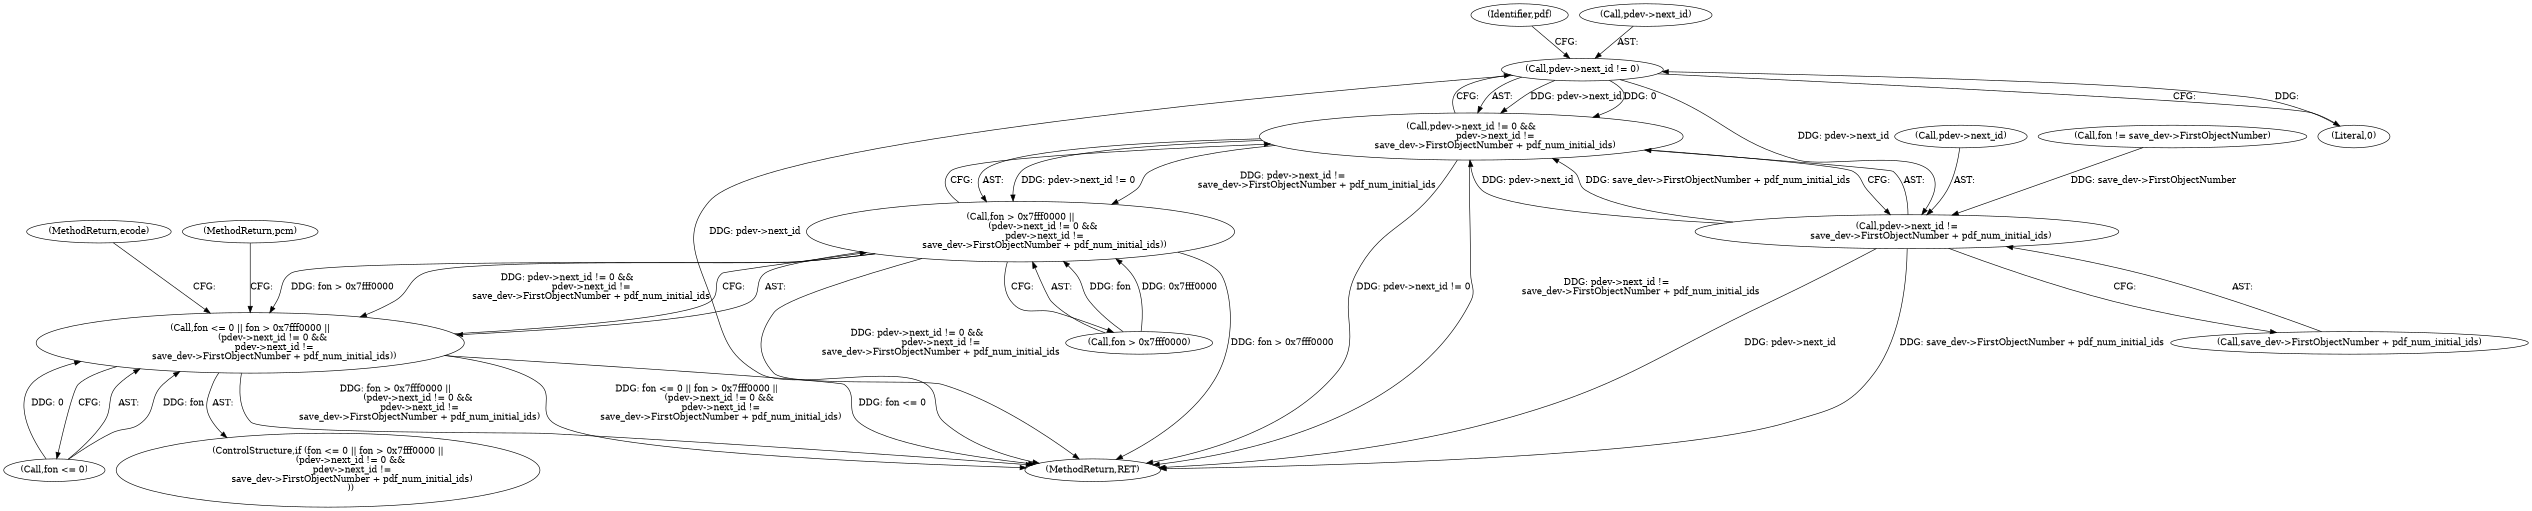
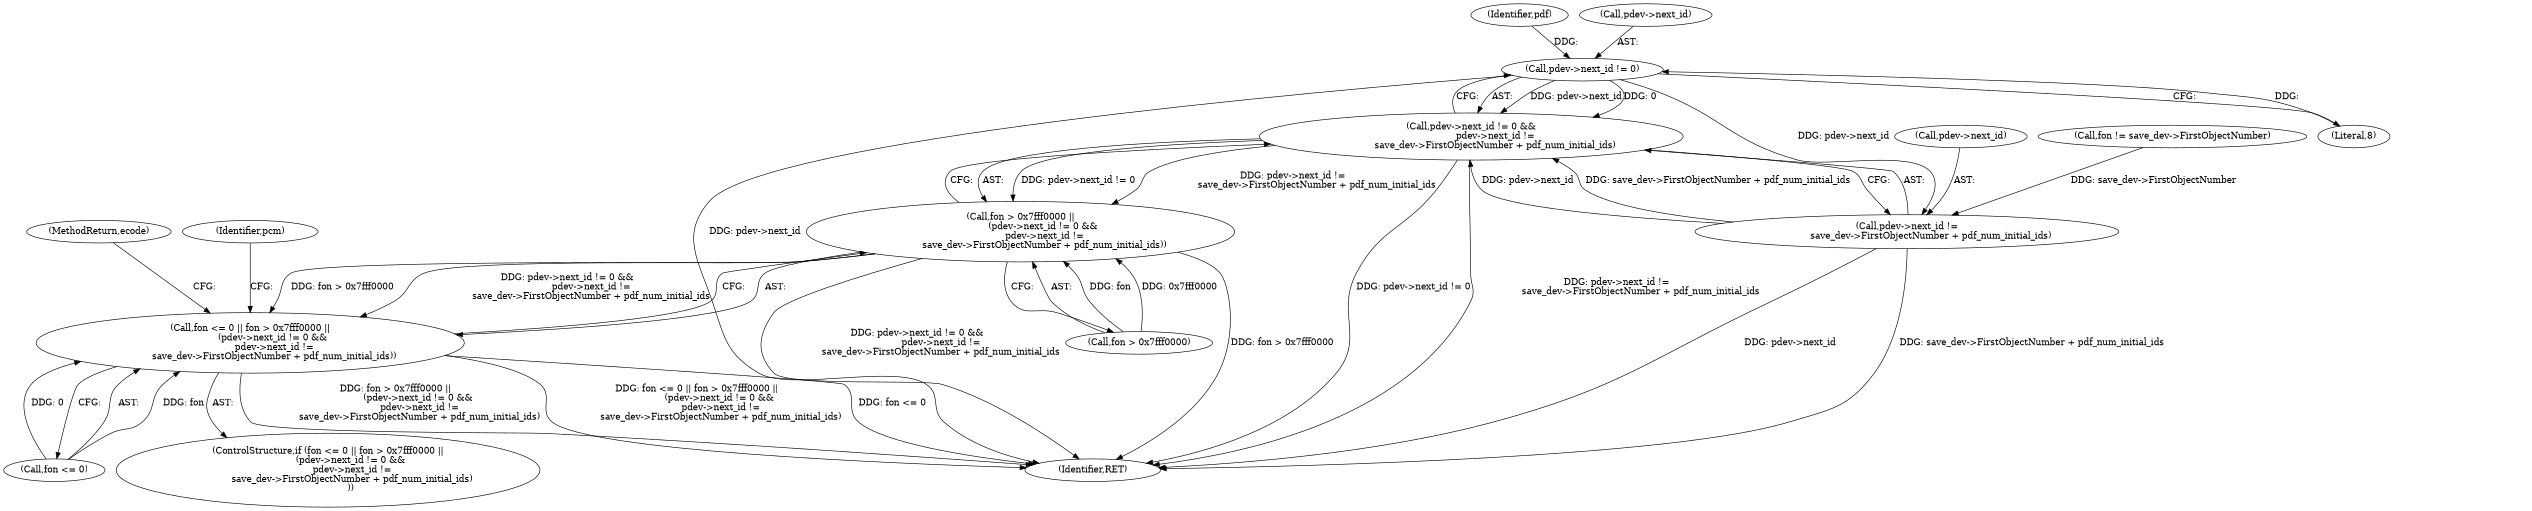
(1568, 42) -> (1568, 42)
(2354, 137) -> (2354, 137)
(250, 232) -> (250, 232)
(2350, 343) -> none
(1093, 470) -> (1093, 470)
